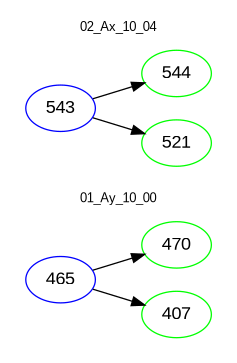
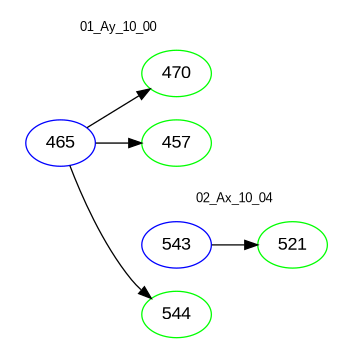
(112, 93) -> (100, 231)
(177, 314) -> (177, 143)
